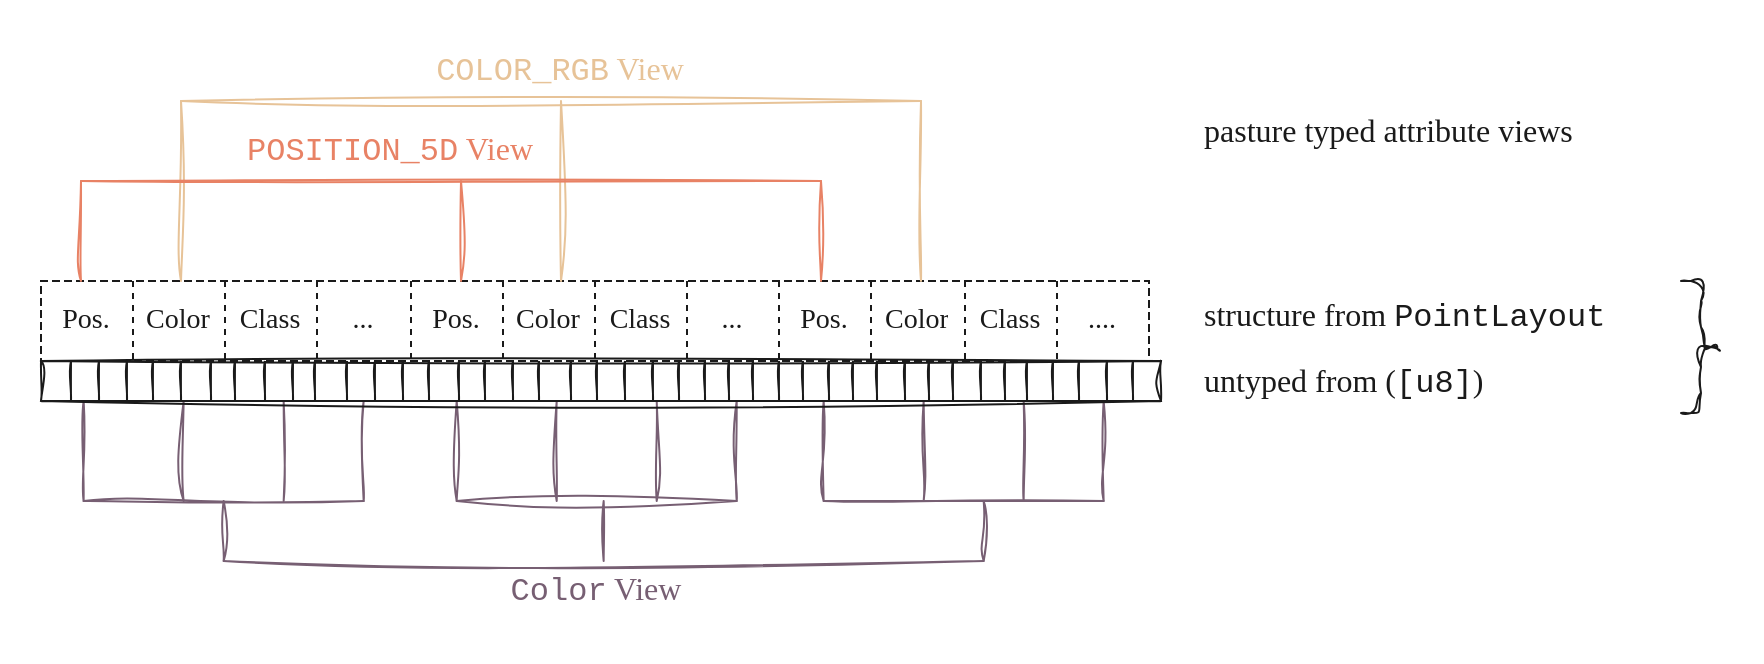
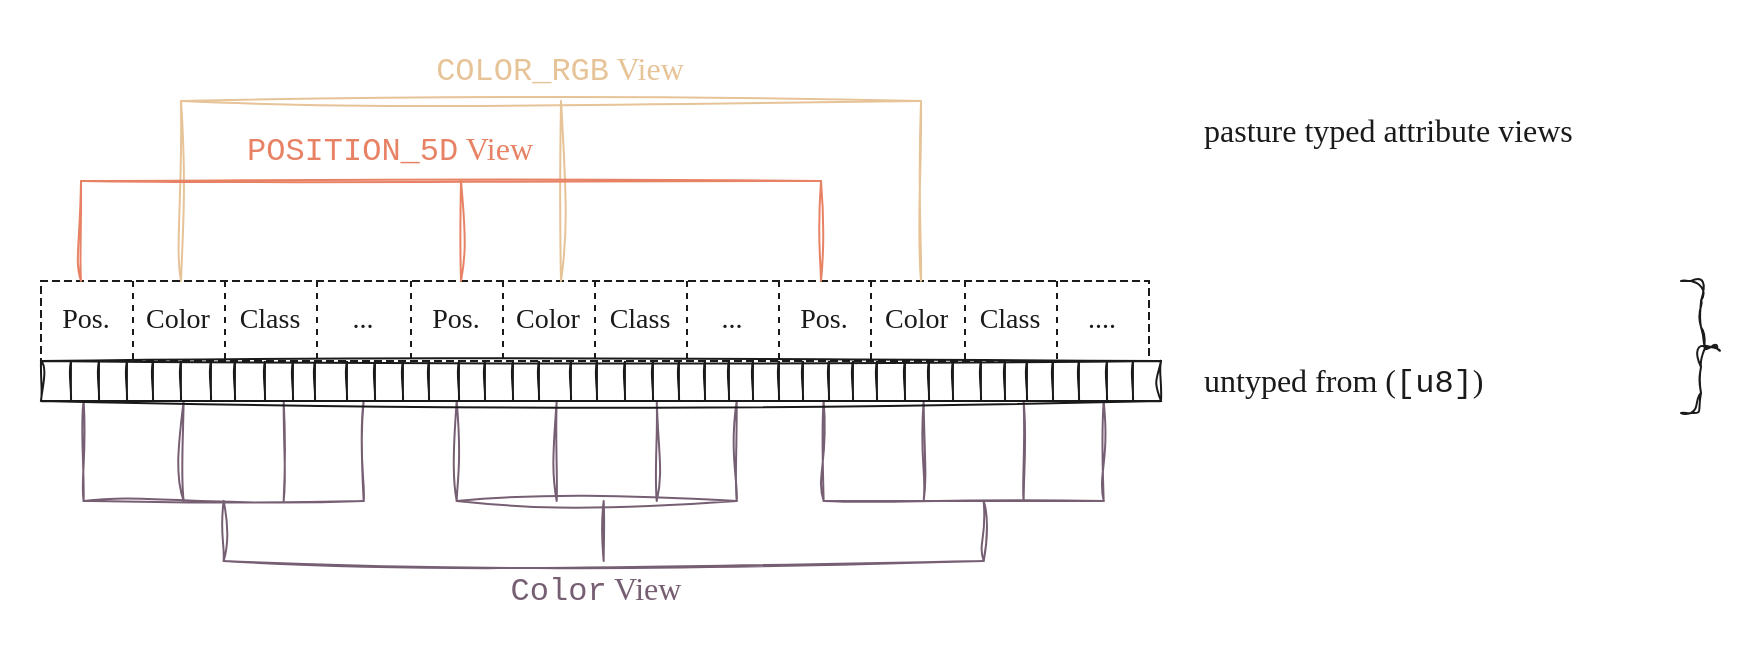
(1441, 317) -> none
